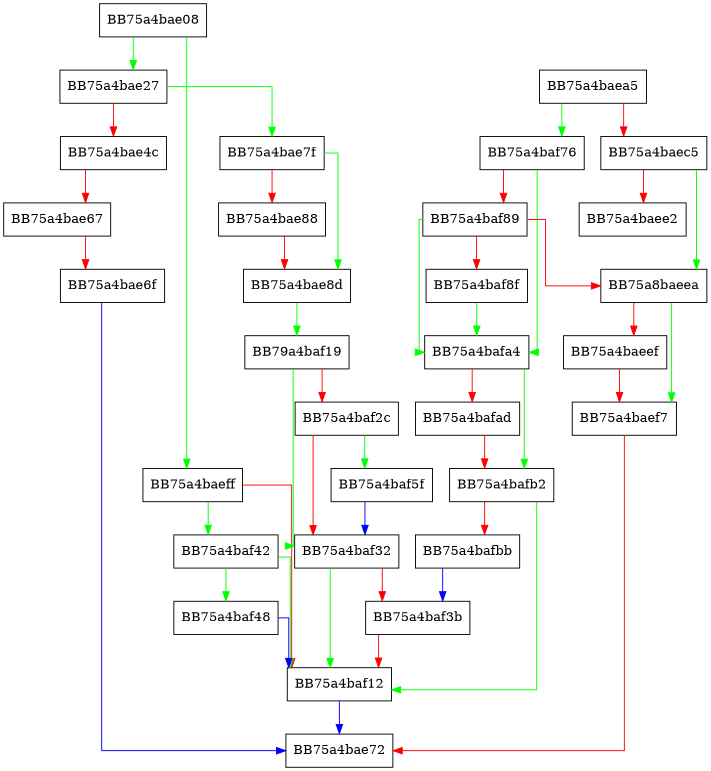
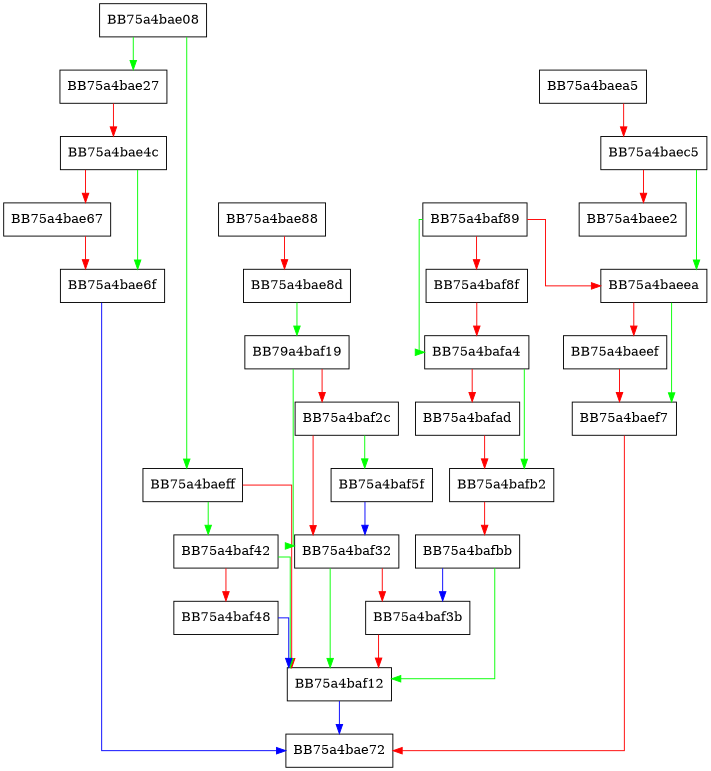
(272, 153) -> none
(532, 153) -> none
none -> (138, 215)
(654, 286) -> (654, 286)
(477, 314) -> (477, 314)
(226, 580) -> (226, 580)
(537, 664) -> (495, 670)
